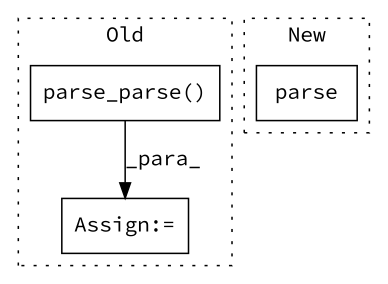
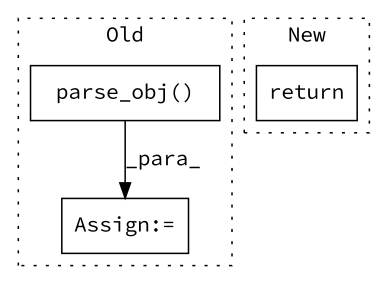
(125, 93) -> (125, 93)
(307, 93) -> (307, 93)
